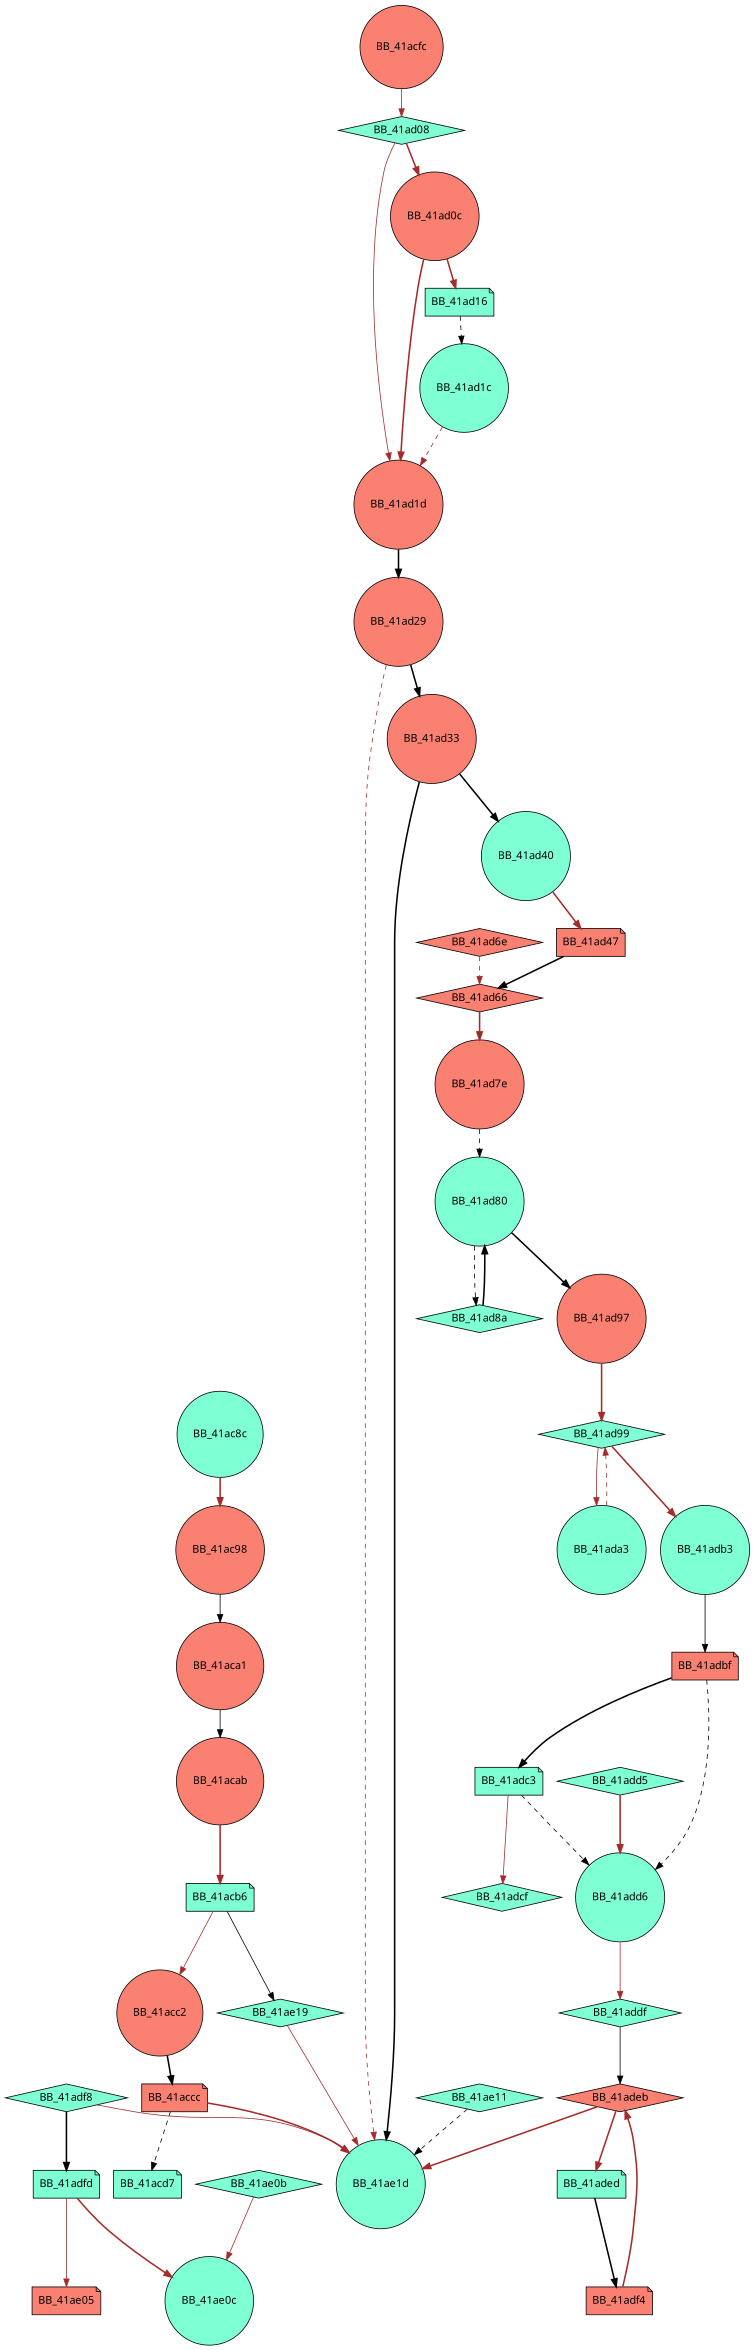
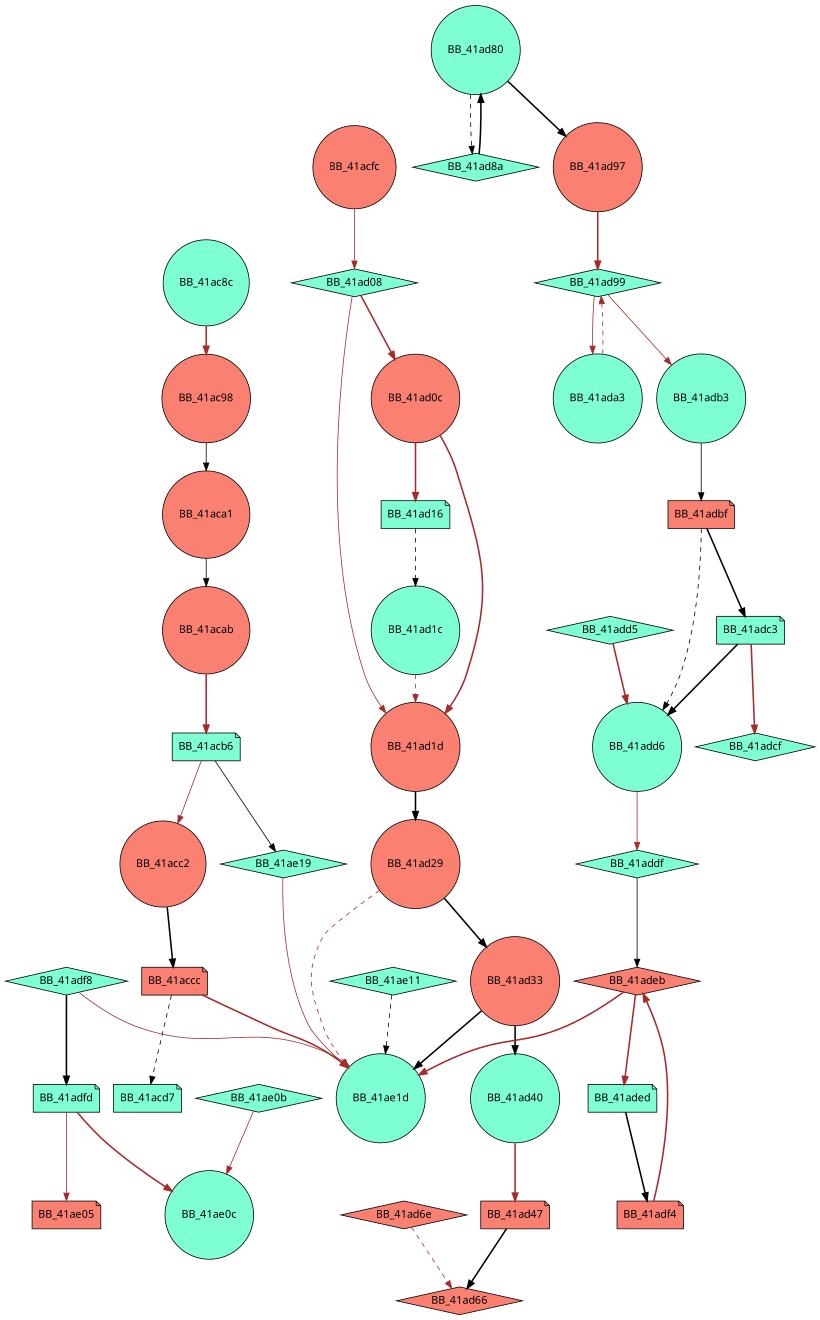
(480, 1084) -> none
(641, 1478) -> (637, 327)
(552, 1827) -> (706, 677)
(506, 1835) -> (753, 685)
